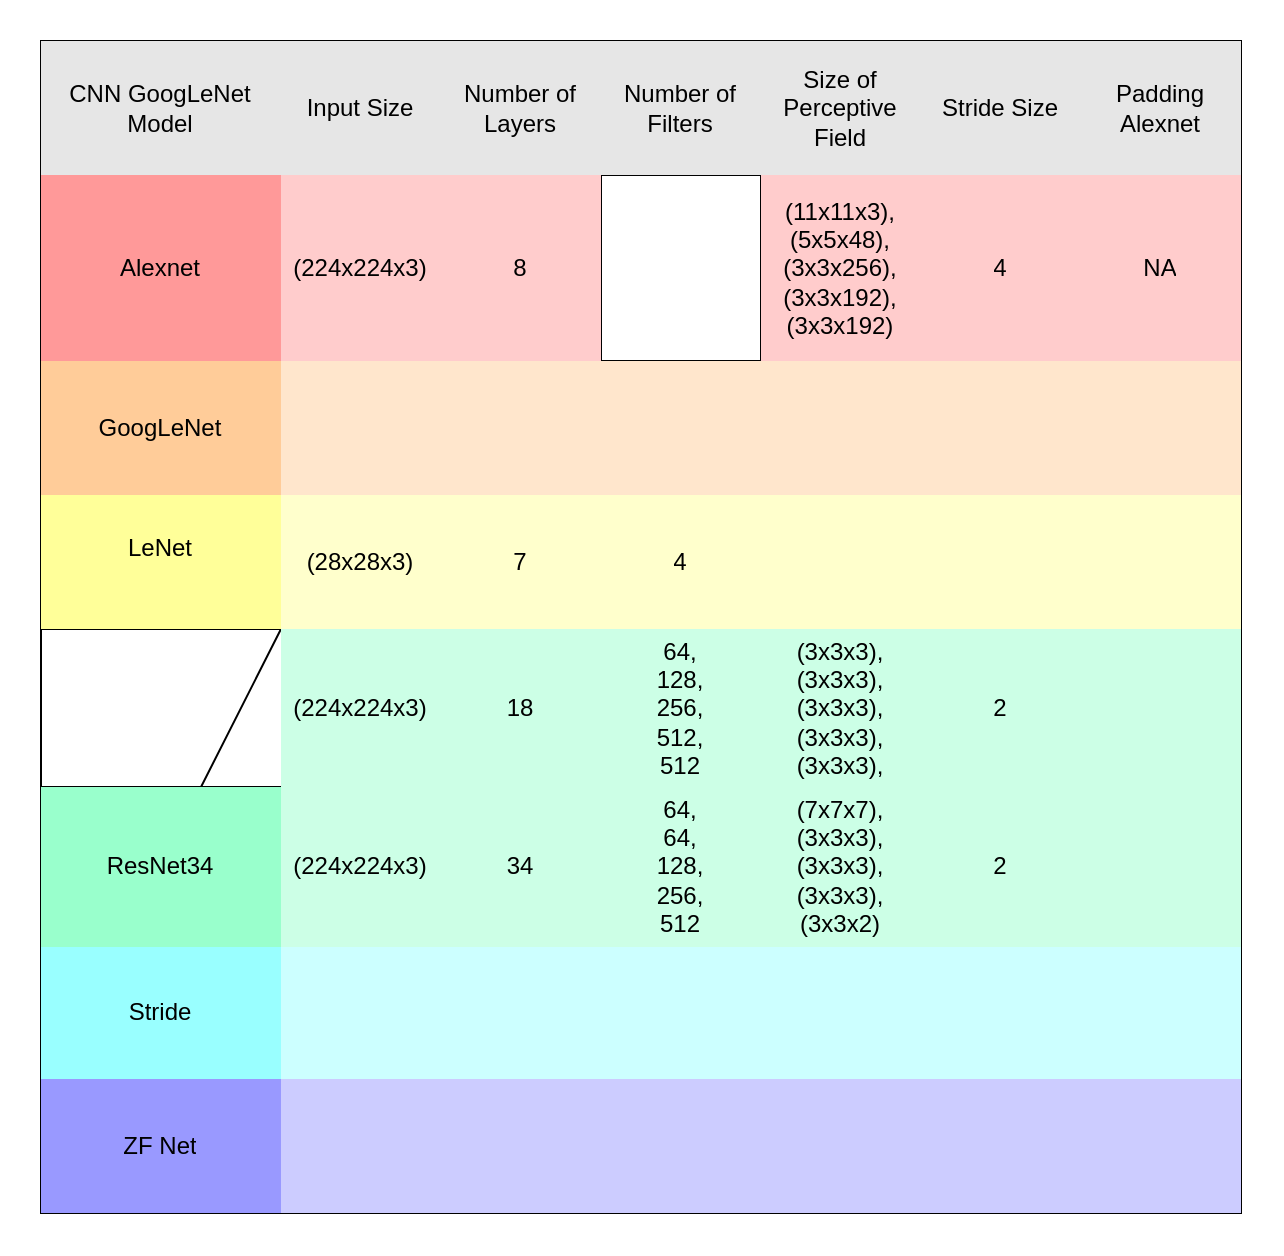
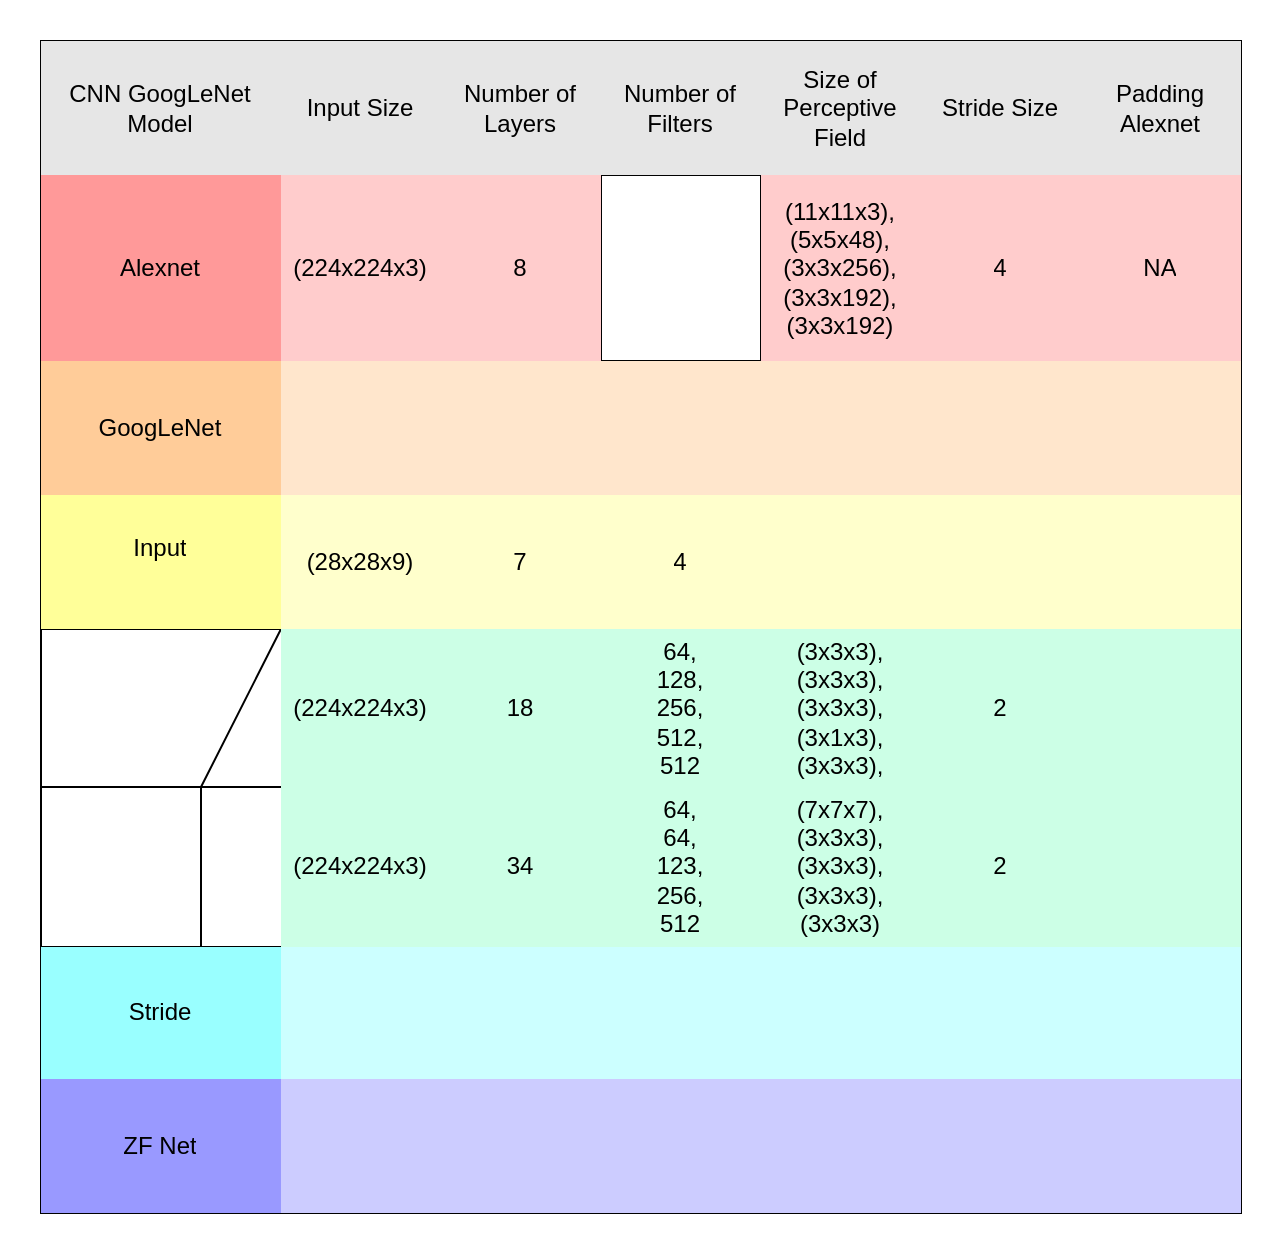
(161, 563) -> (161, 563)
(361, 563) -> (361, 563)
(841, 709) -> (841, 709)
(161, 867) -> none
(681, 867) -> (681, 867)
(841, 867) -> (841, 867)
